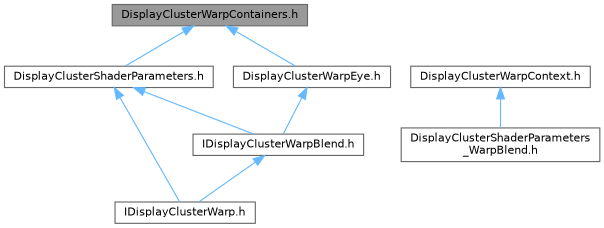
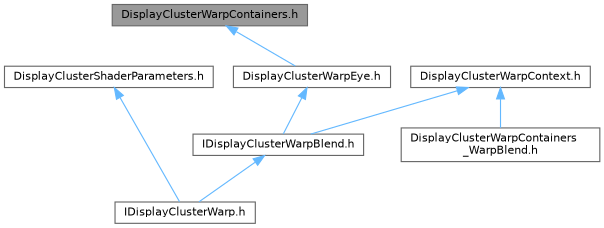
(154, 49) -> none
(199, 113) -> (384, 112)
(501, 145) -> (501, 145)
